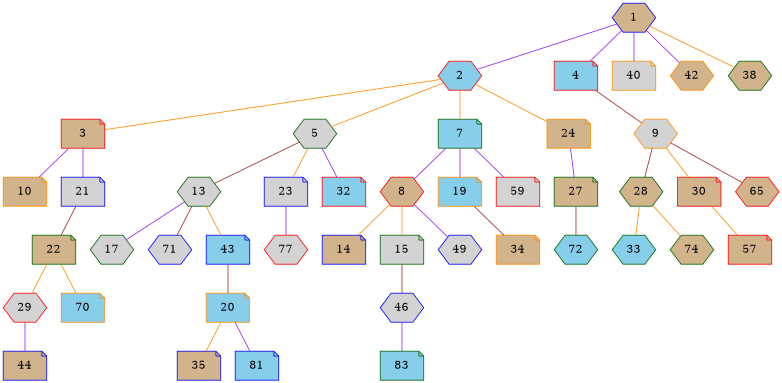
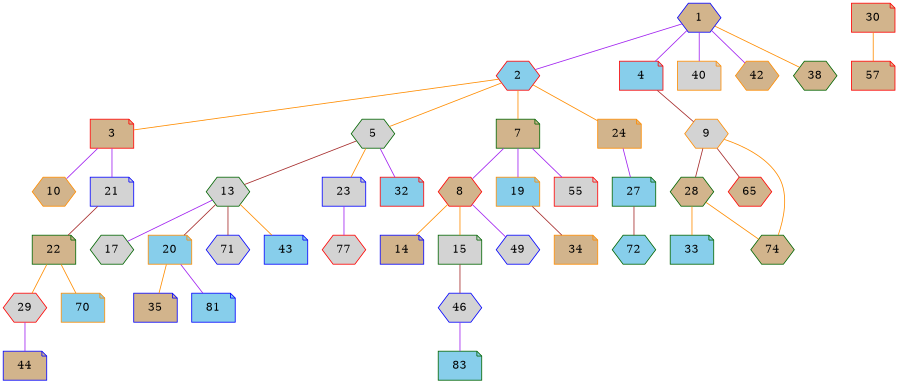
(460, 134) -> (518, 134)
(678, 163) -> (777, 174)
(25, 192) -> (54, 192)
(518, 192) -> (576, 192)
(576, 192) -> (634, 192)
(634, 250) -> (692, 250)
(228, 279) -> (200, 220)
